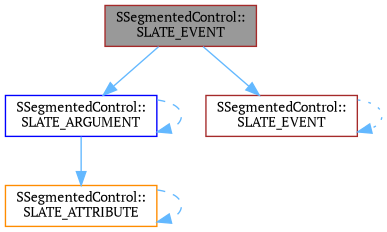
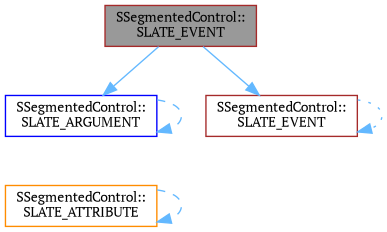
(81, 154) -> none
